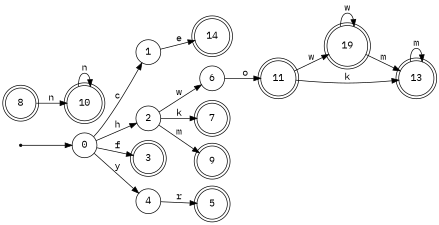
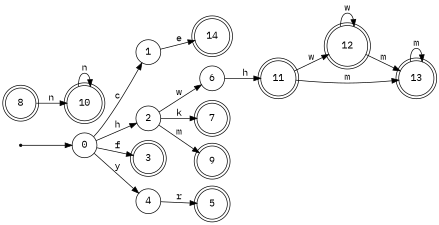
(347, 46) -> (347, 46)
(245, 73) -> (245, 73)
(347, 77) -> (347, 77)
